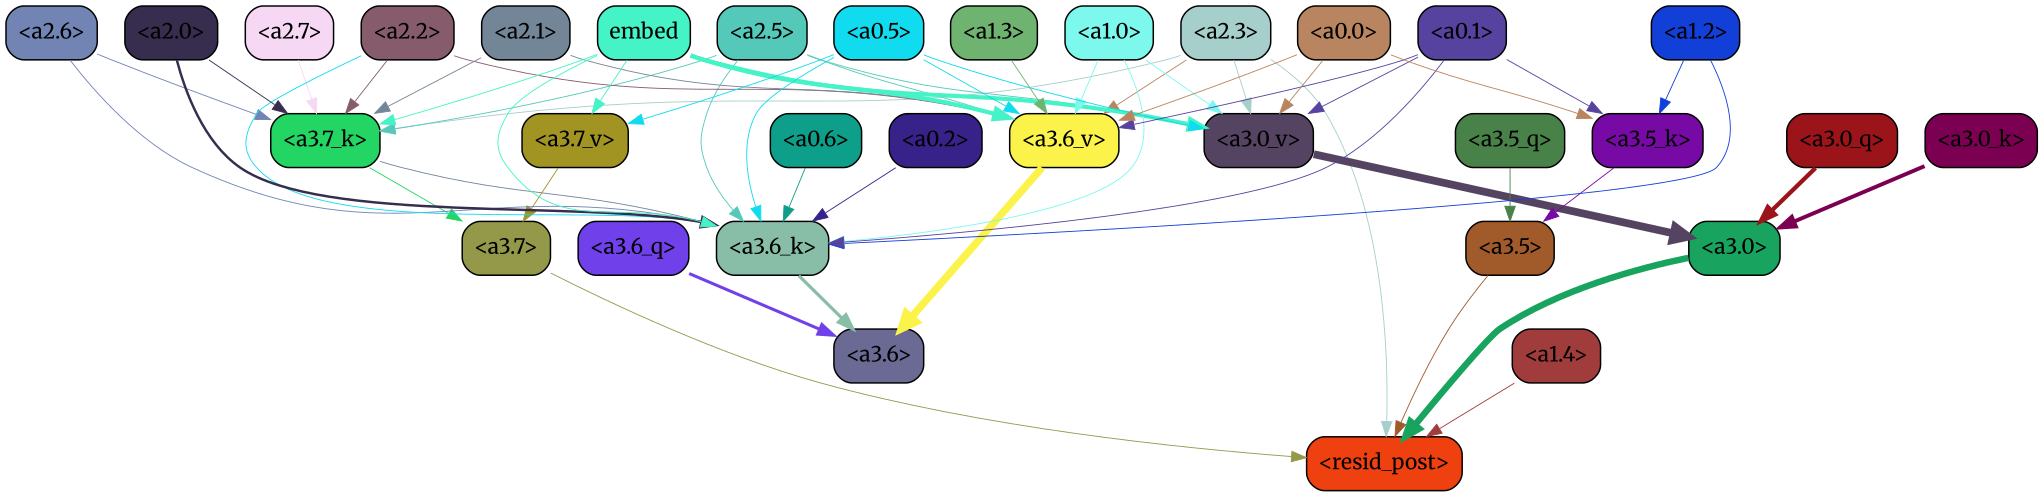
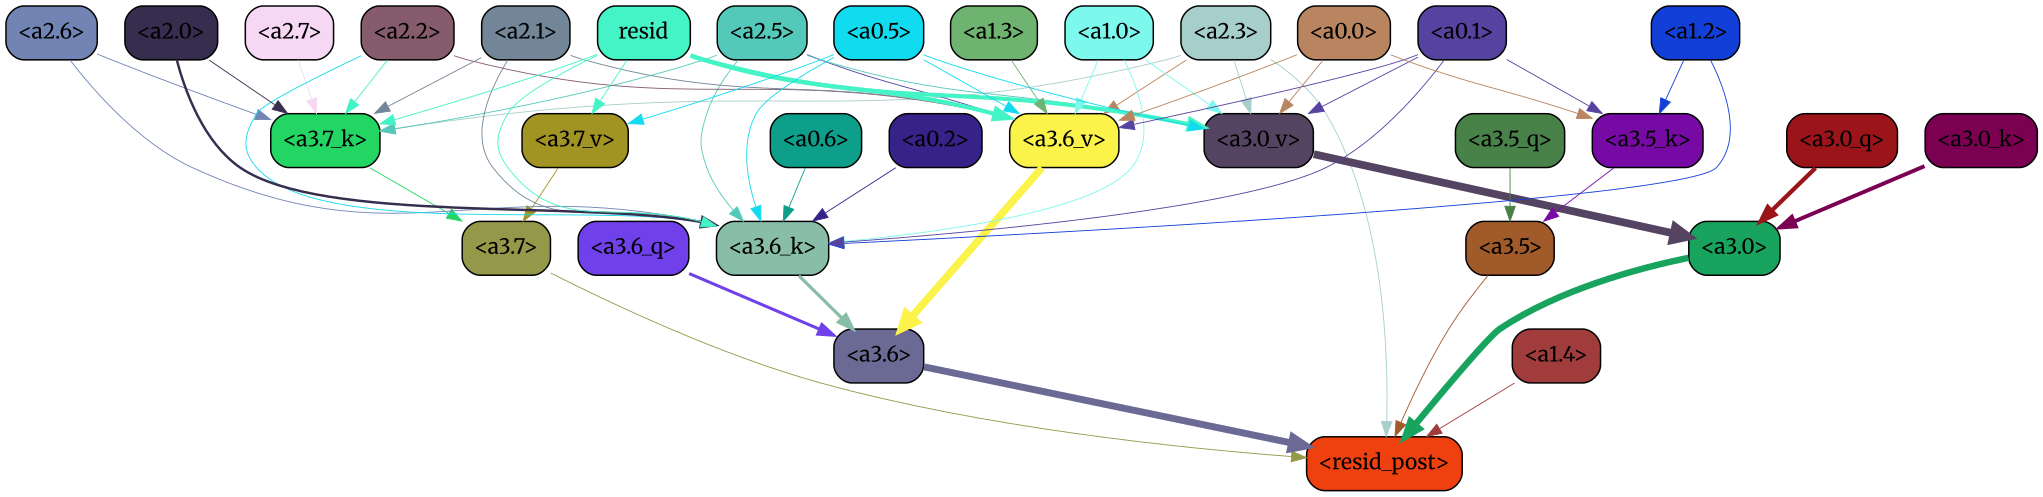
(644, 33) -> (644, 33)
(371, 81) -> (371, 81)
(901, 86) -> (901, 86)
(557, 195) -> (513, 189)
none -> (1108, 405)
